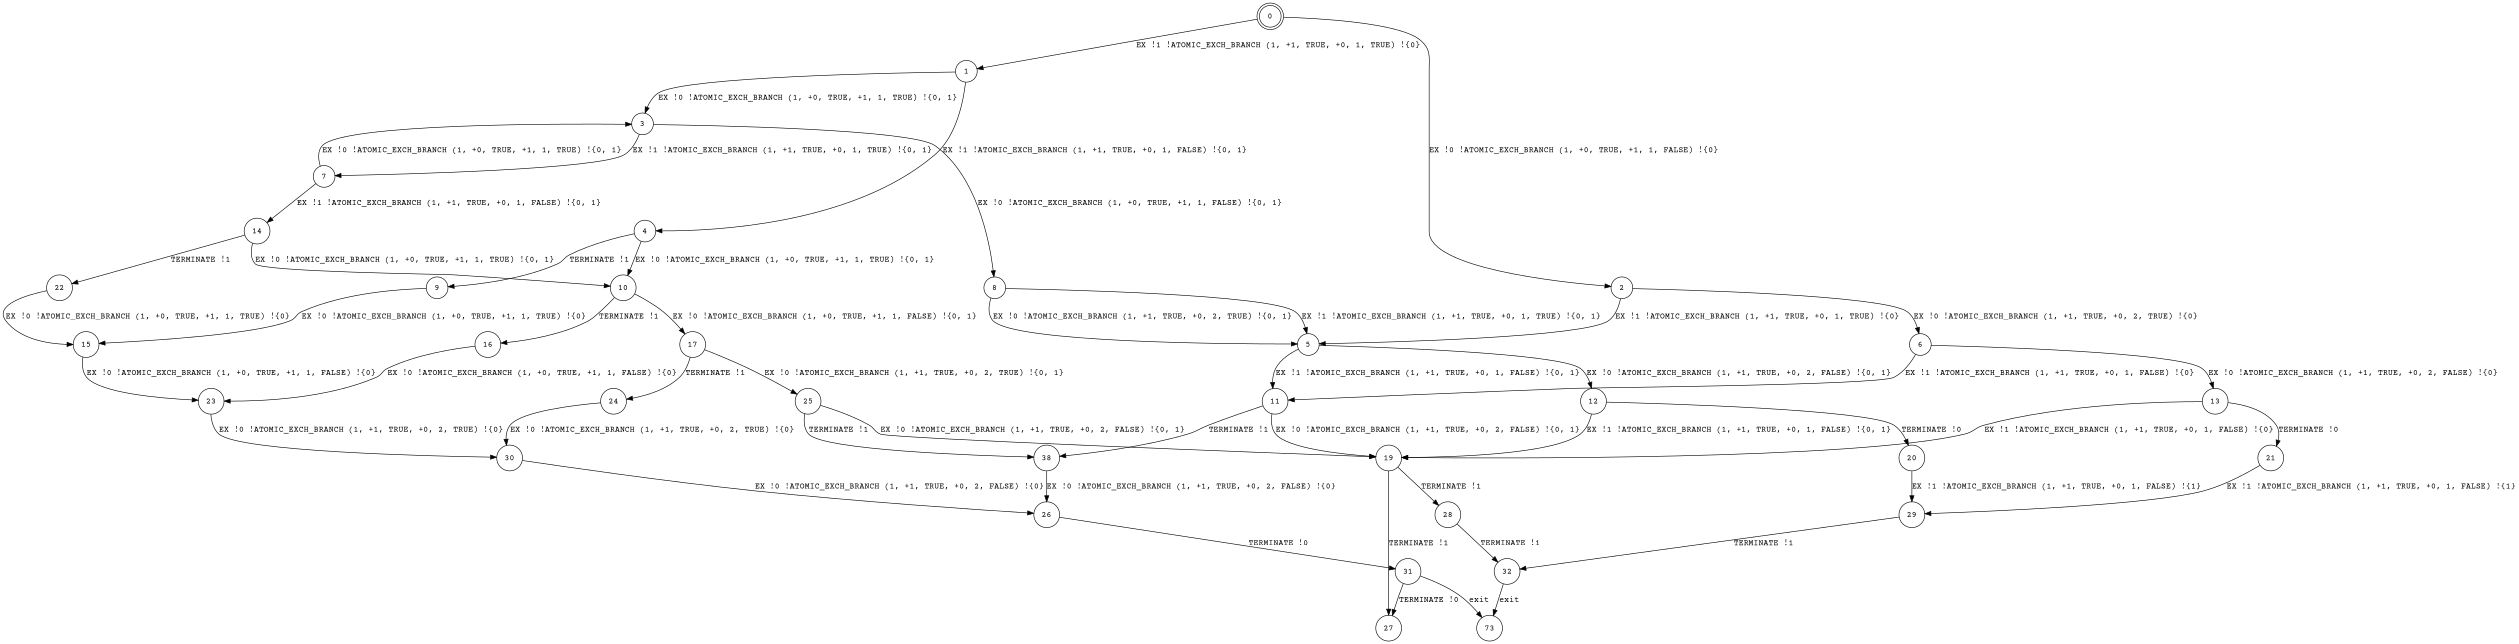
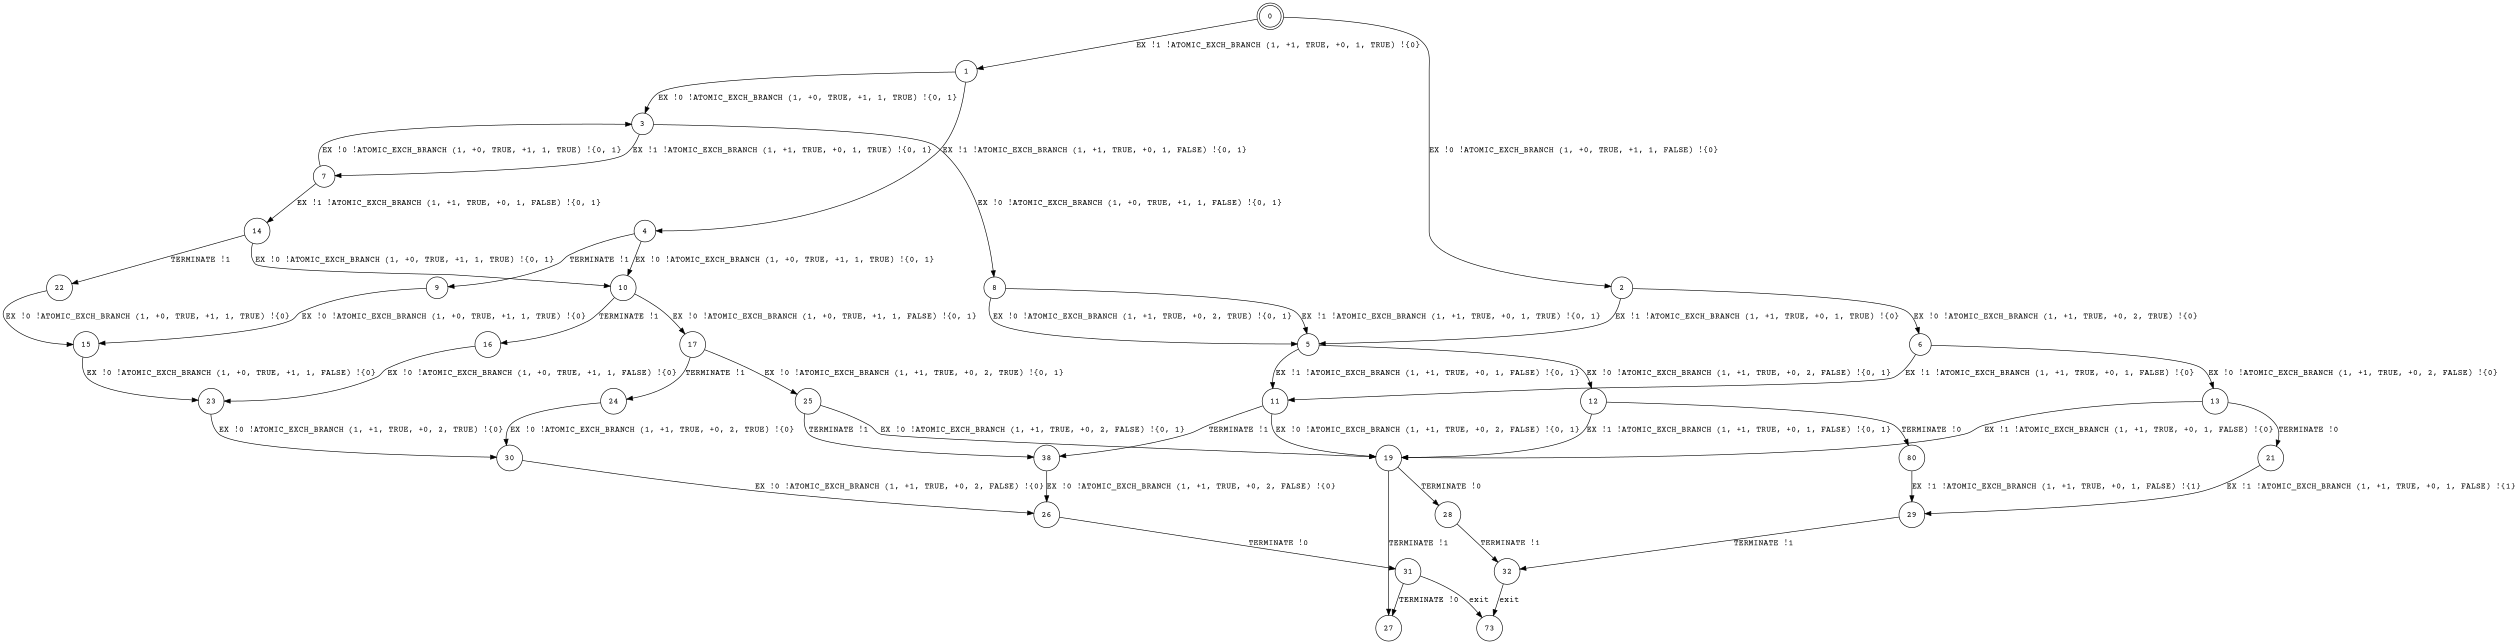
(1912, 458) -> (1912, 458)
(1452, 486) -> (1452, 486)
